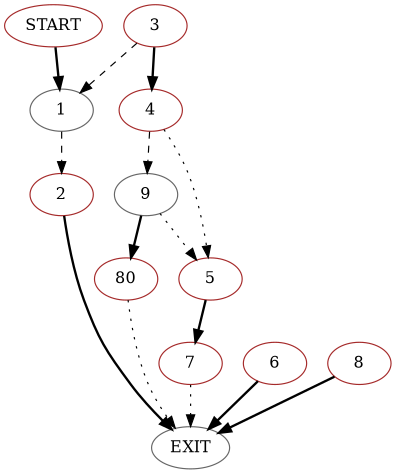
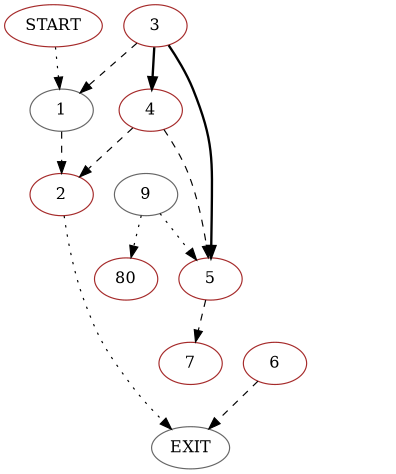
(57, 62) -> (57, 62)
none -> (209, 141)
(149, 147) -> (111, 148)
(192, 185) -> (192, 185)
(138, 231) -> (138, 231)
(202, 315) -> (202, 315)
(95, 327) -> (95, 327)
(140, 362) -> none
(359, 363) -> none
(191, 400) -> none
(238, 401) -> (238, 401)
